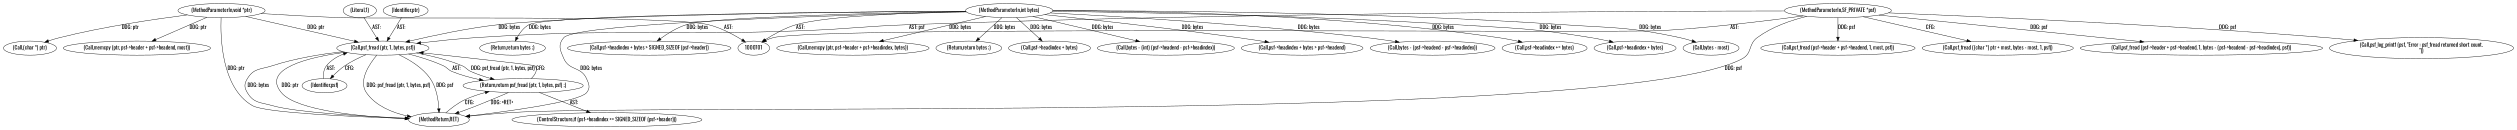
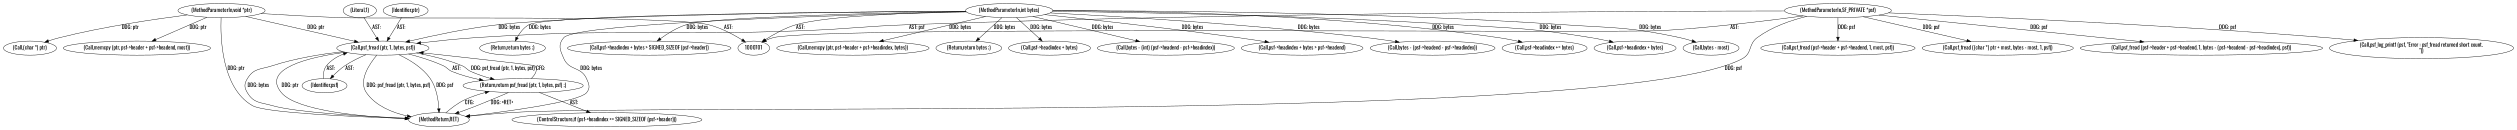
(1931, 28) -> (1931, 28)
(350, 69) -> (350, 69)
